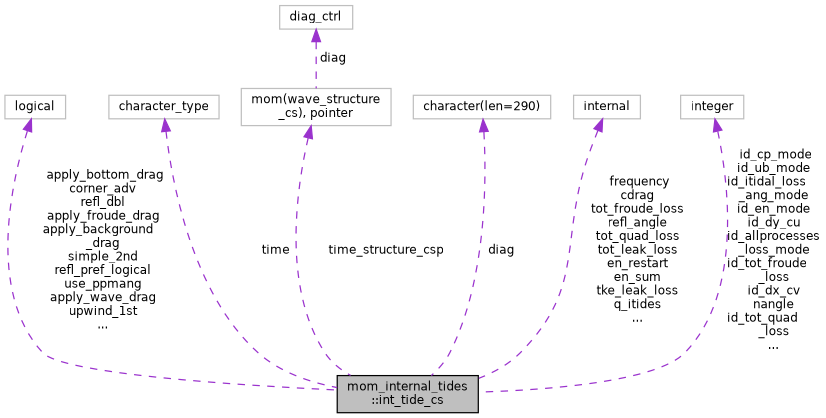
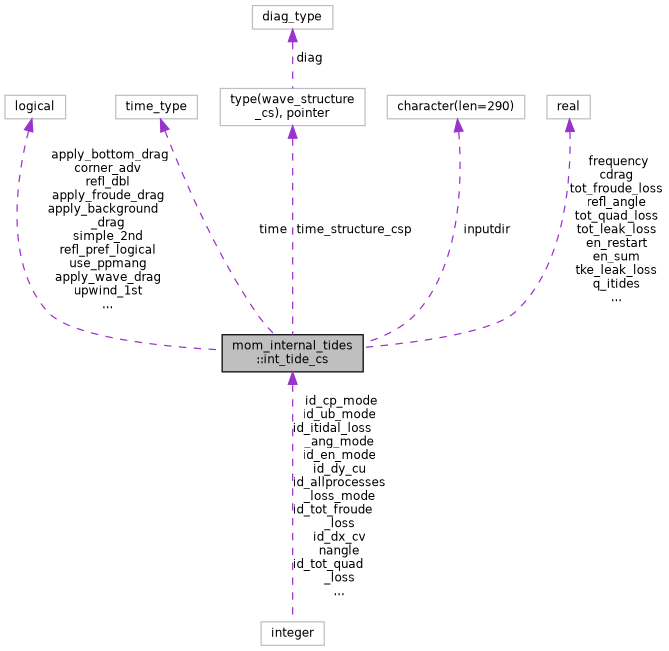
(316, 17) -> (293, 17)
(164, 107) -> (157, 107)
(316, 107) -> (293, 107)
(607, 107) -> (569, 107)
(500, 251) -> (485, 230)
(691, 345) -> (293, 503)
